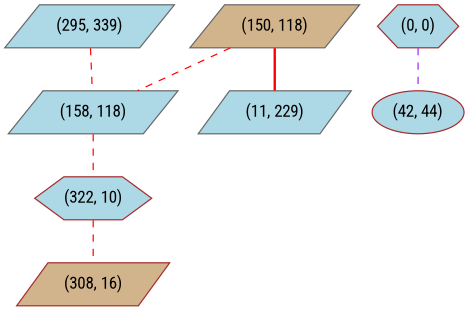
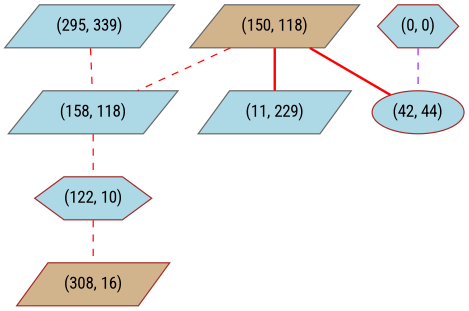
none -> (350, 71)
(93, 198) -> (93, 198)
